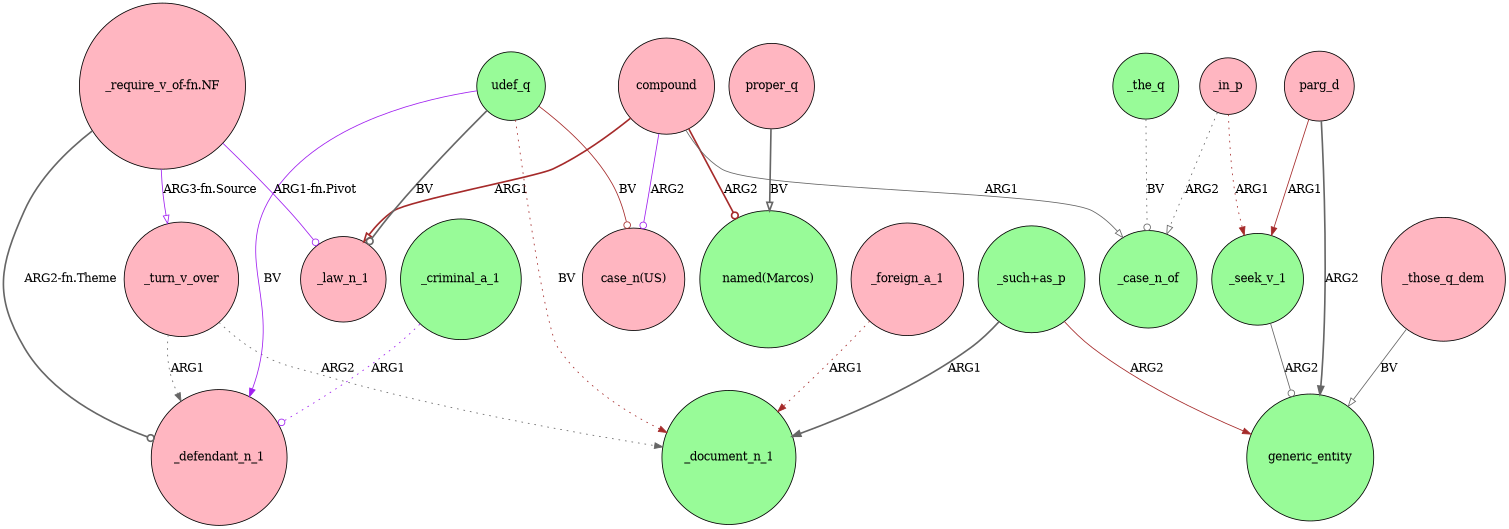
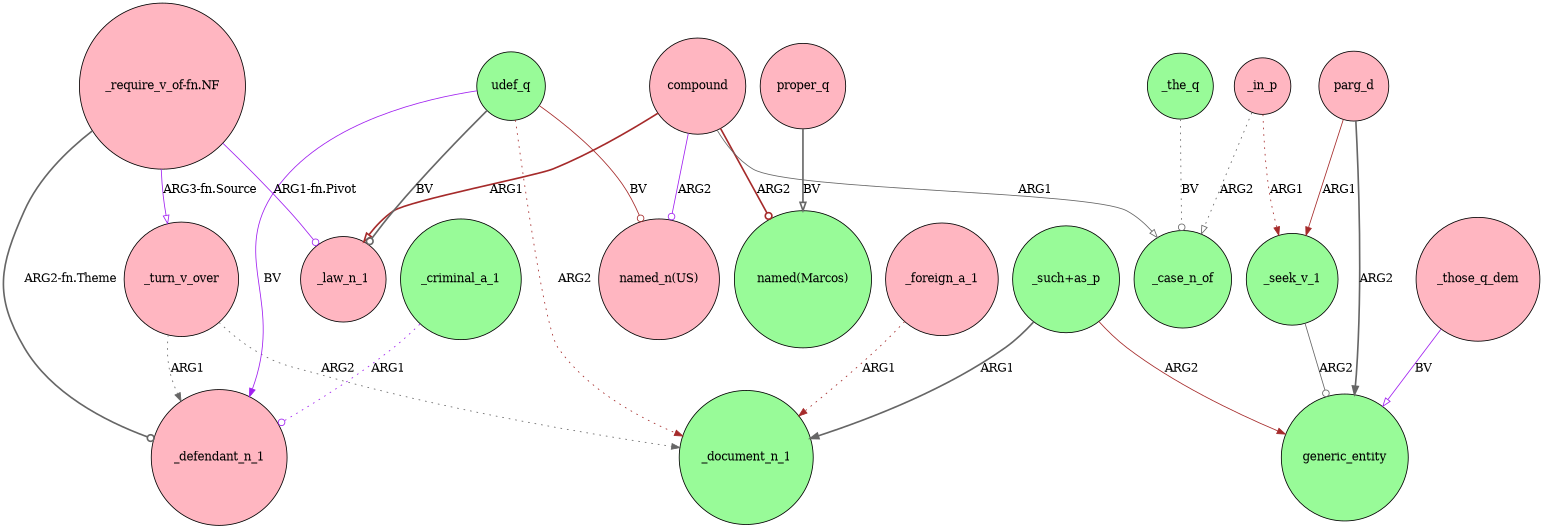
(567, 279) -> (575, 279)
(634, 279) -> (659, 279)
(1380, 364) -> (1414, 364)
